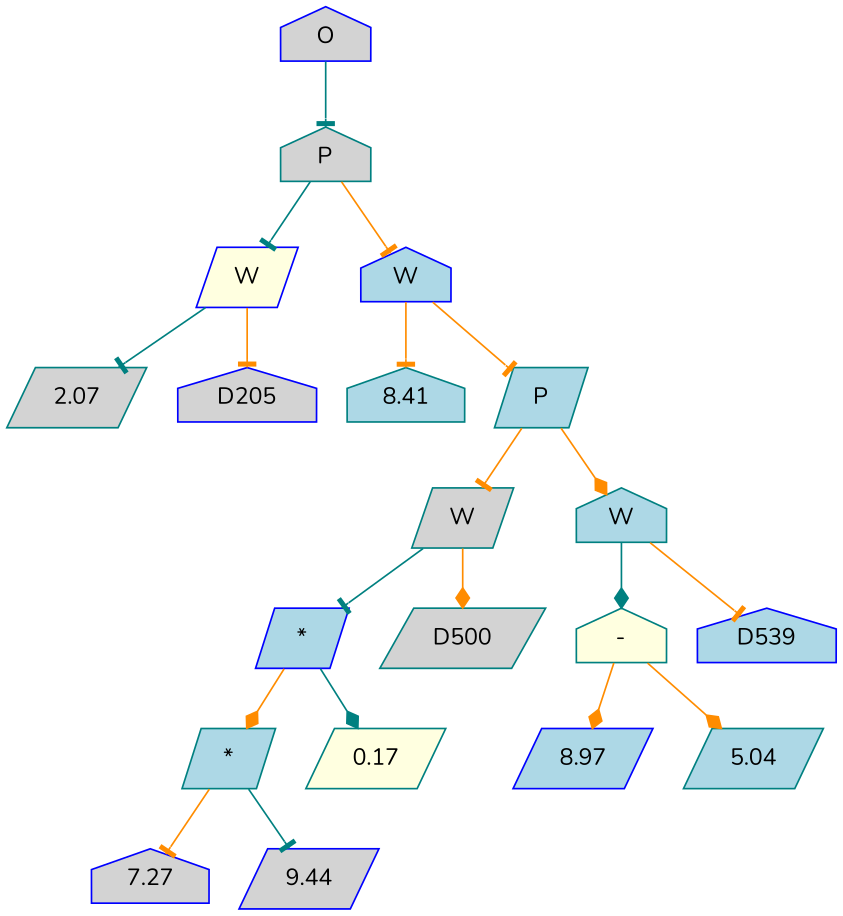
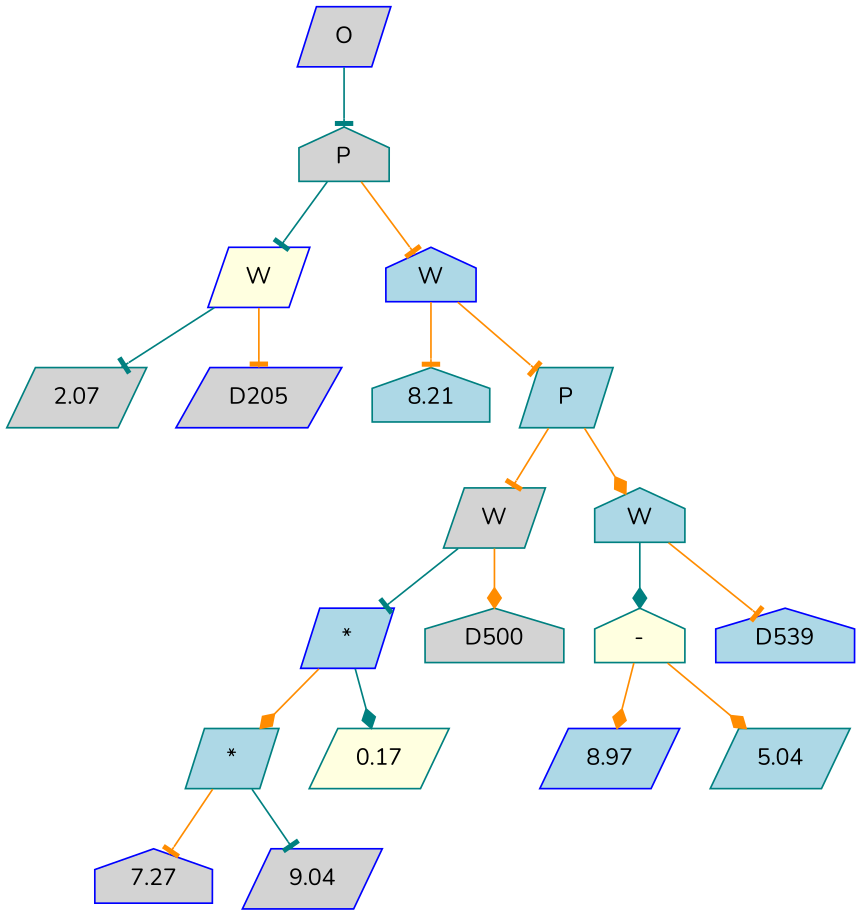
(326, 37) -> (344, 37)
(247, 398) -> (259, 398)
(406, 398) -> (431, 398)
(463, 638) -> (494, 638)
(309, 879) -> (312, 879)
